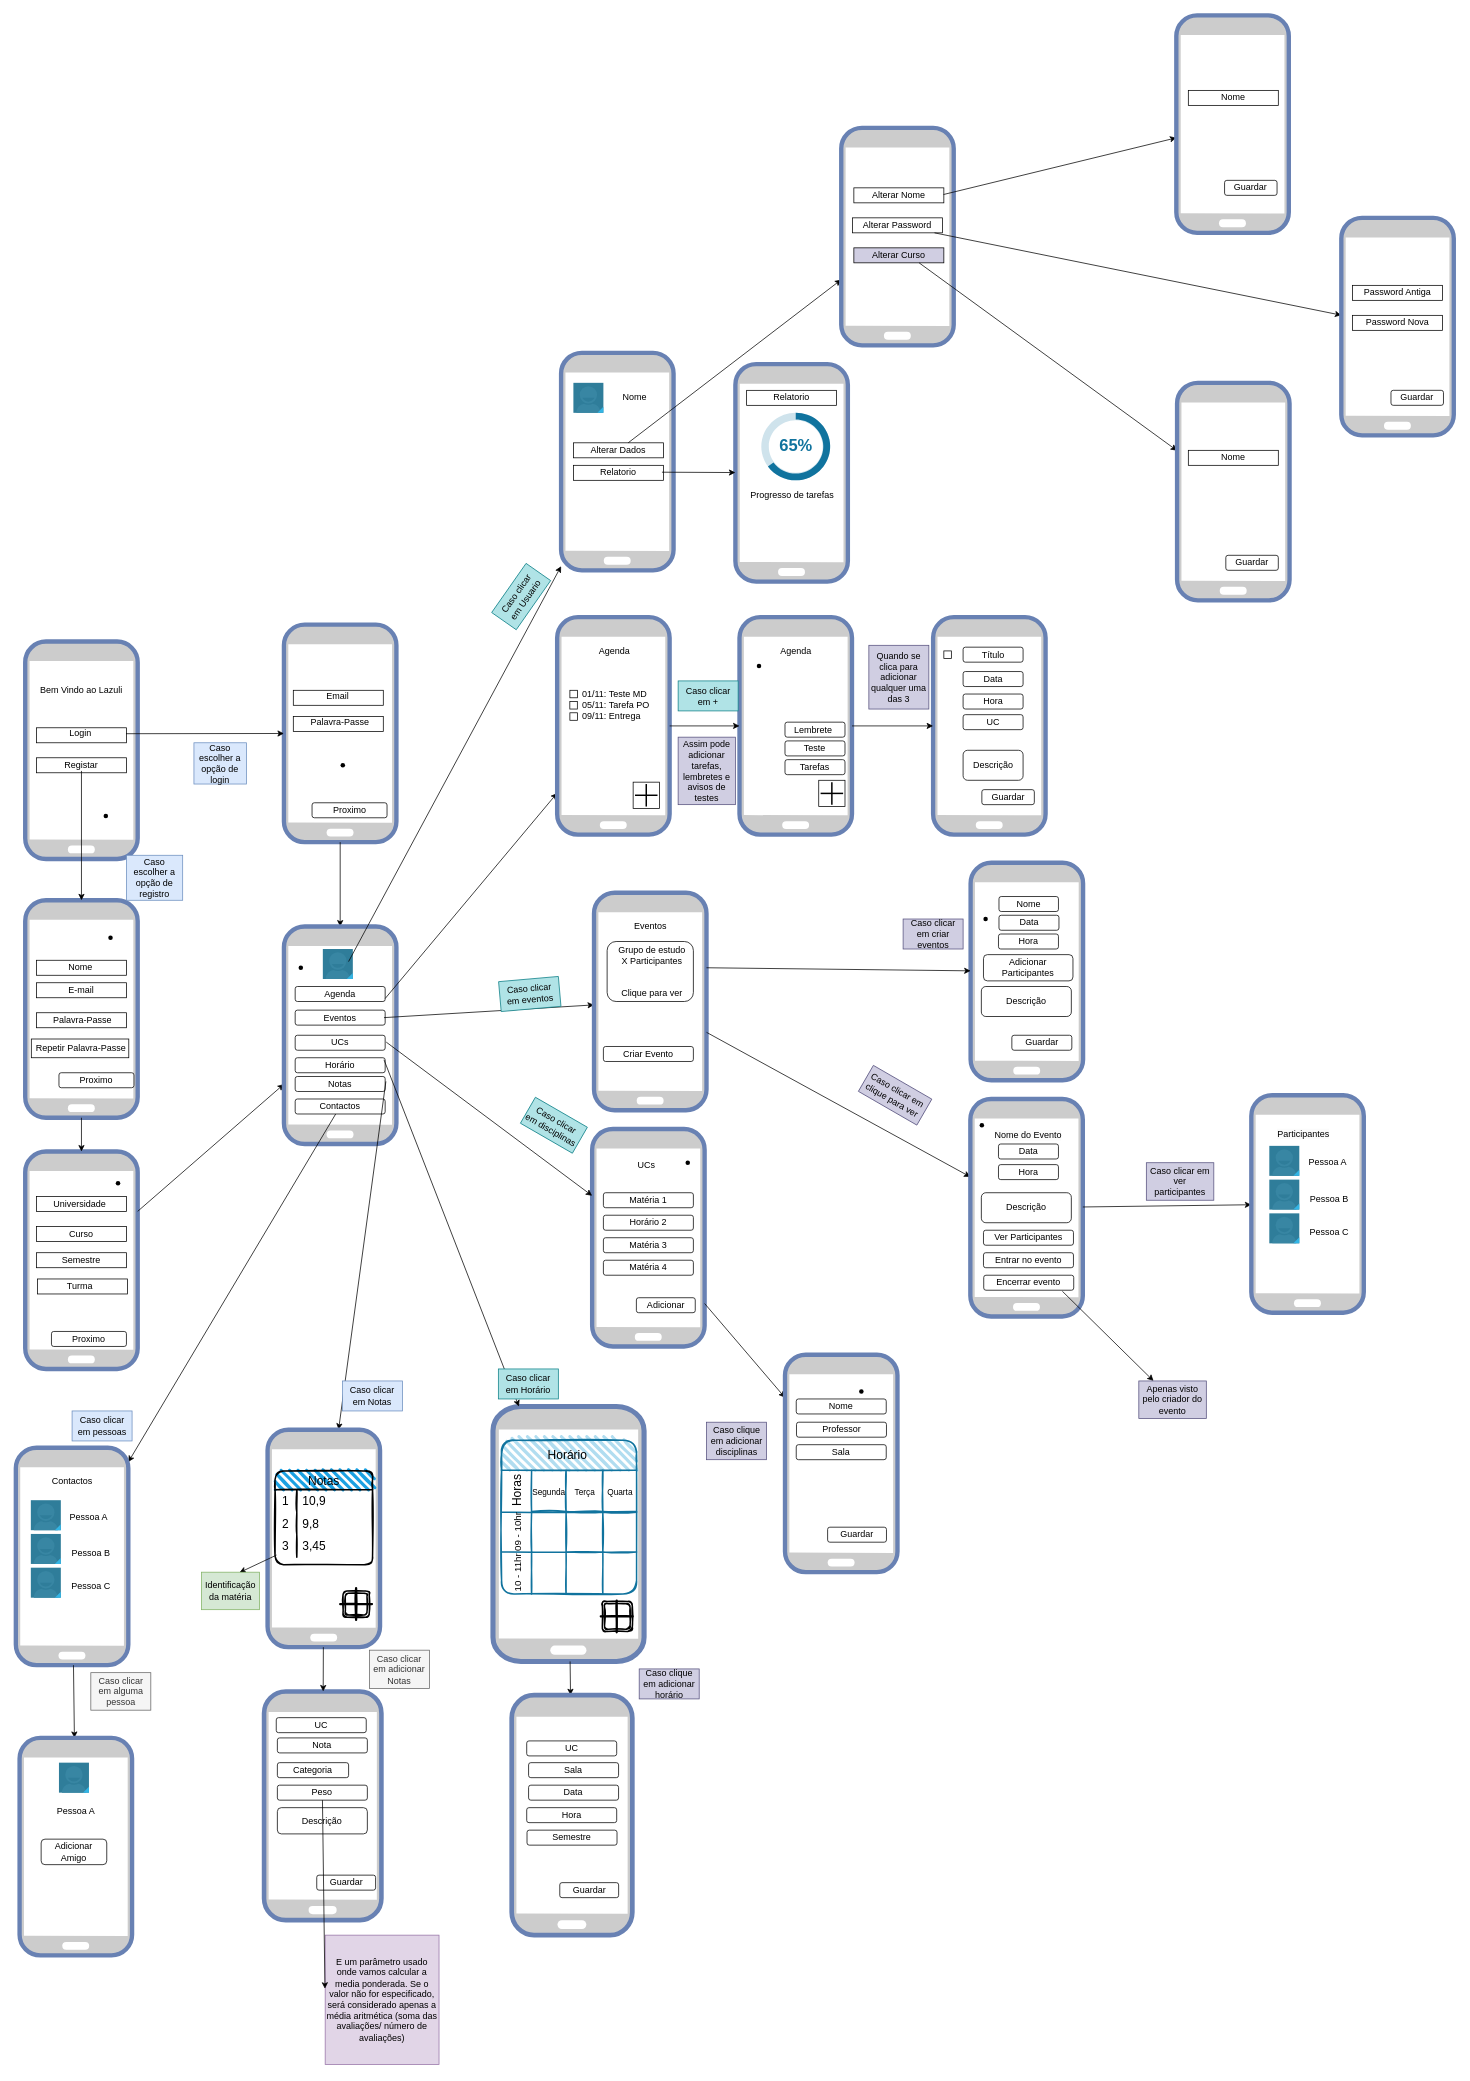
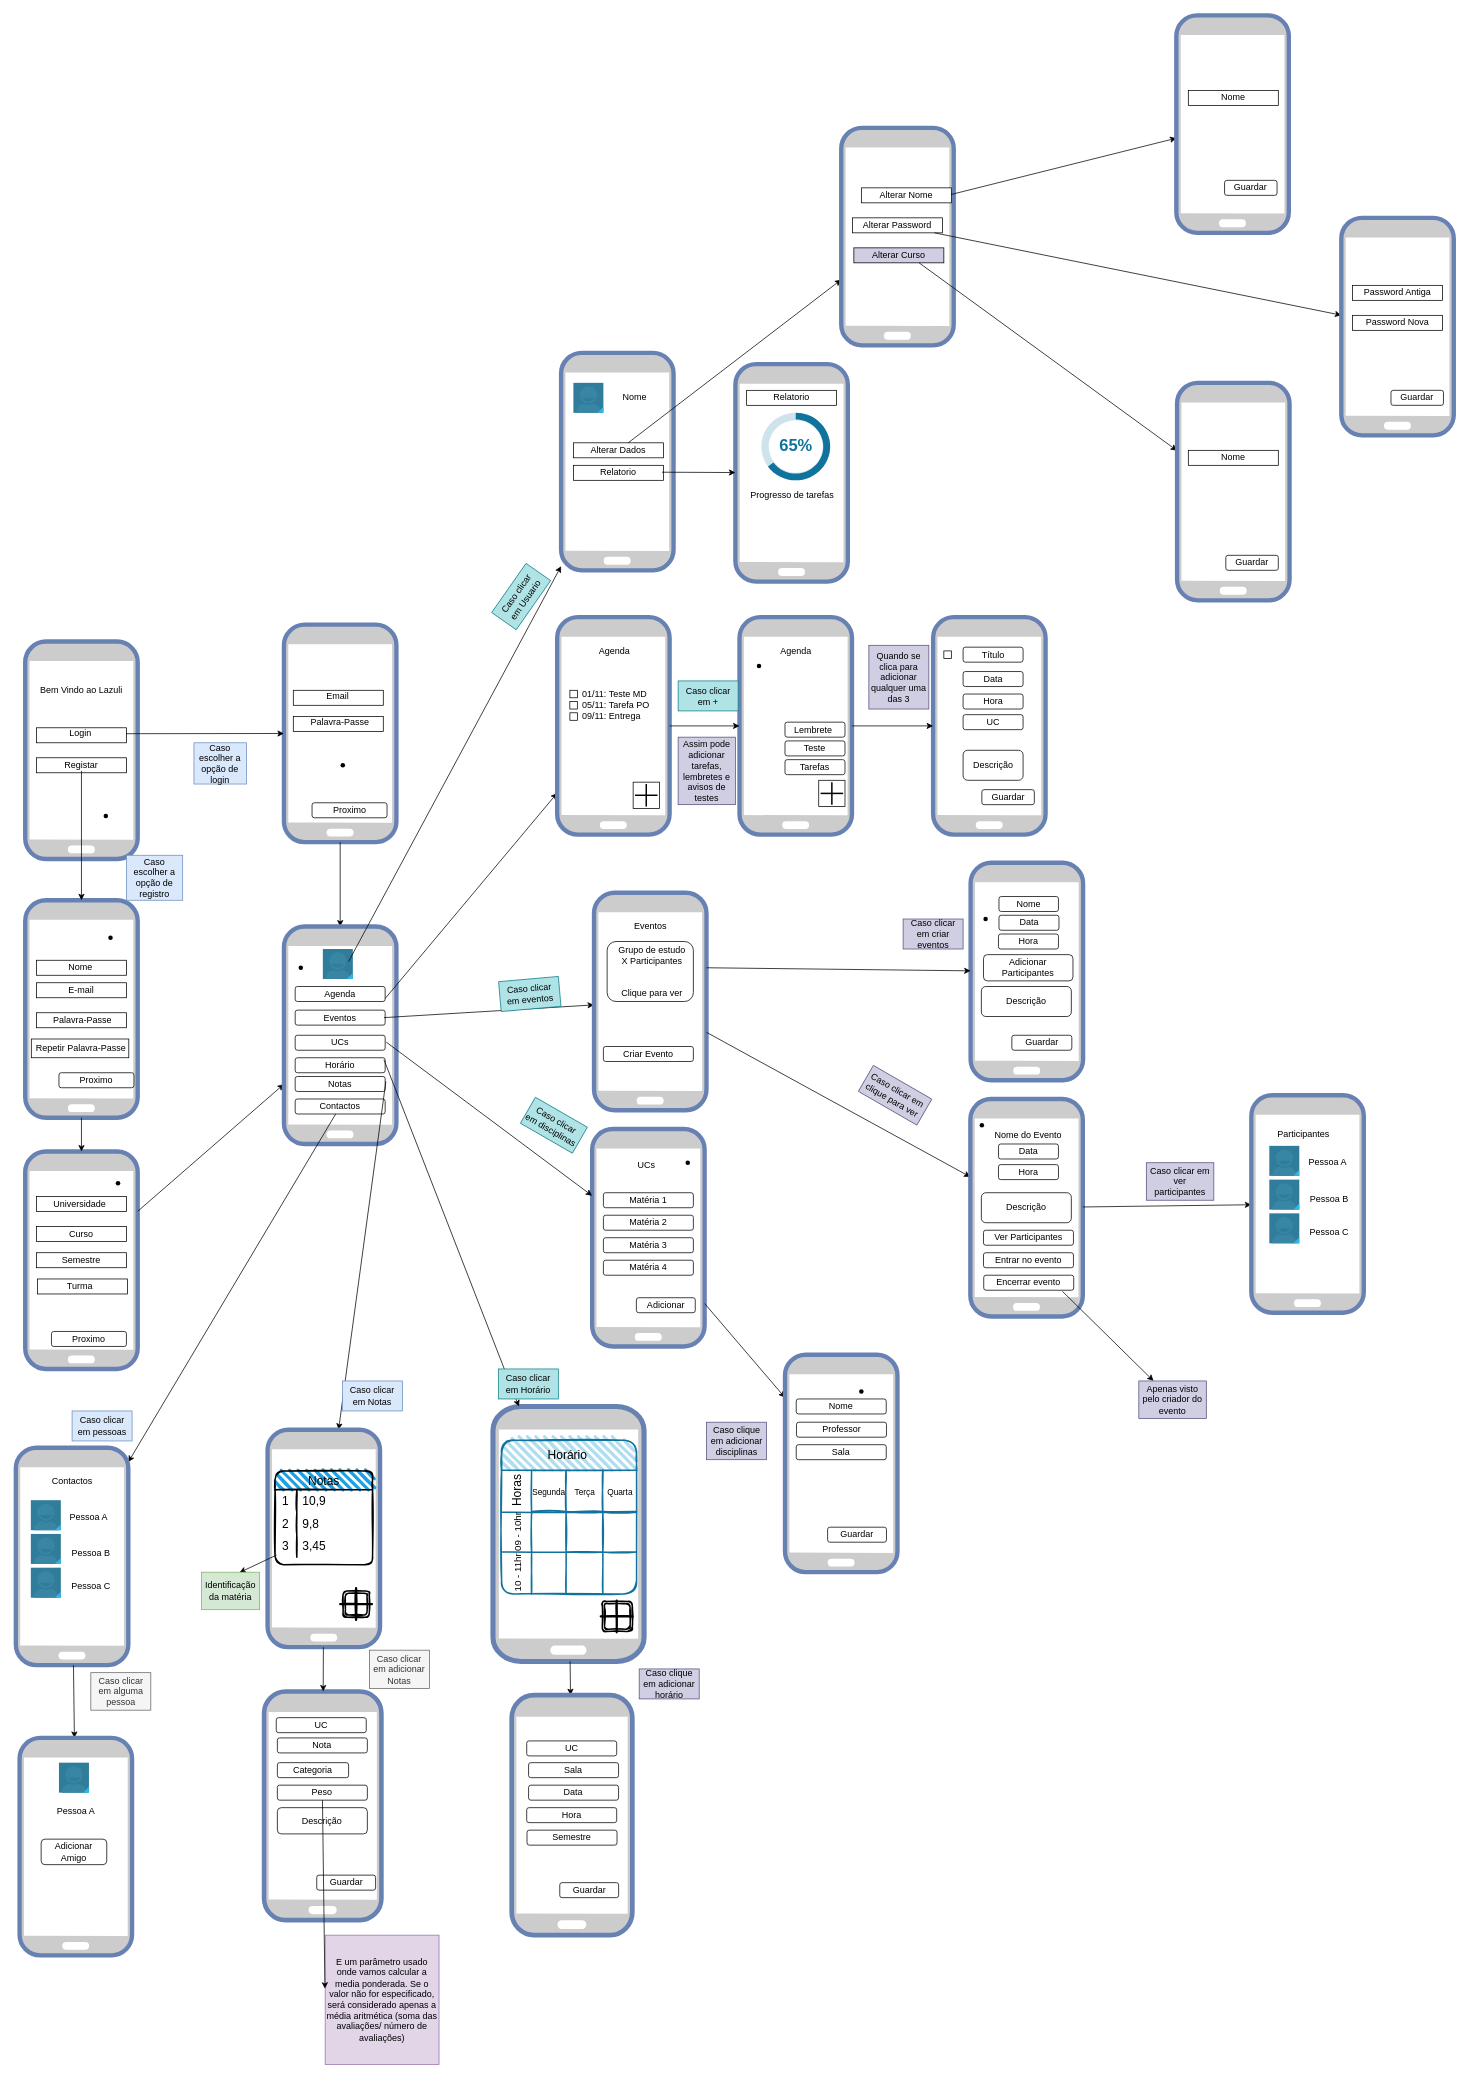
(899, 195) -> (906, 195)
(648, 1223) -> (648, 1223)
